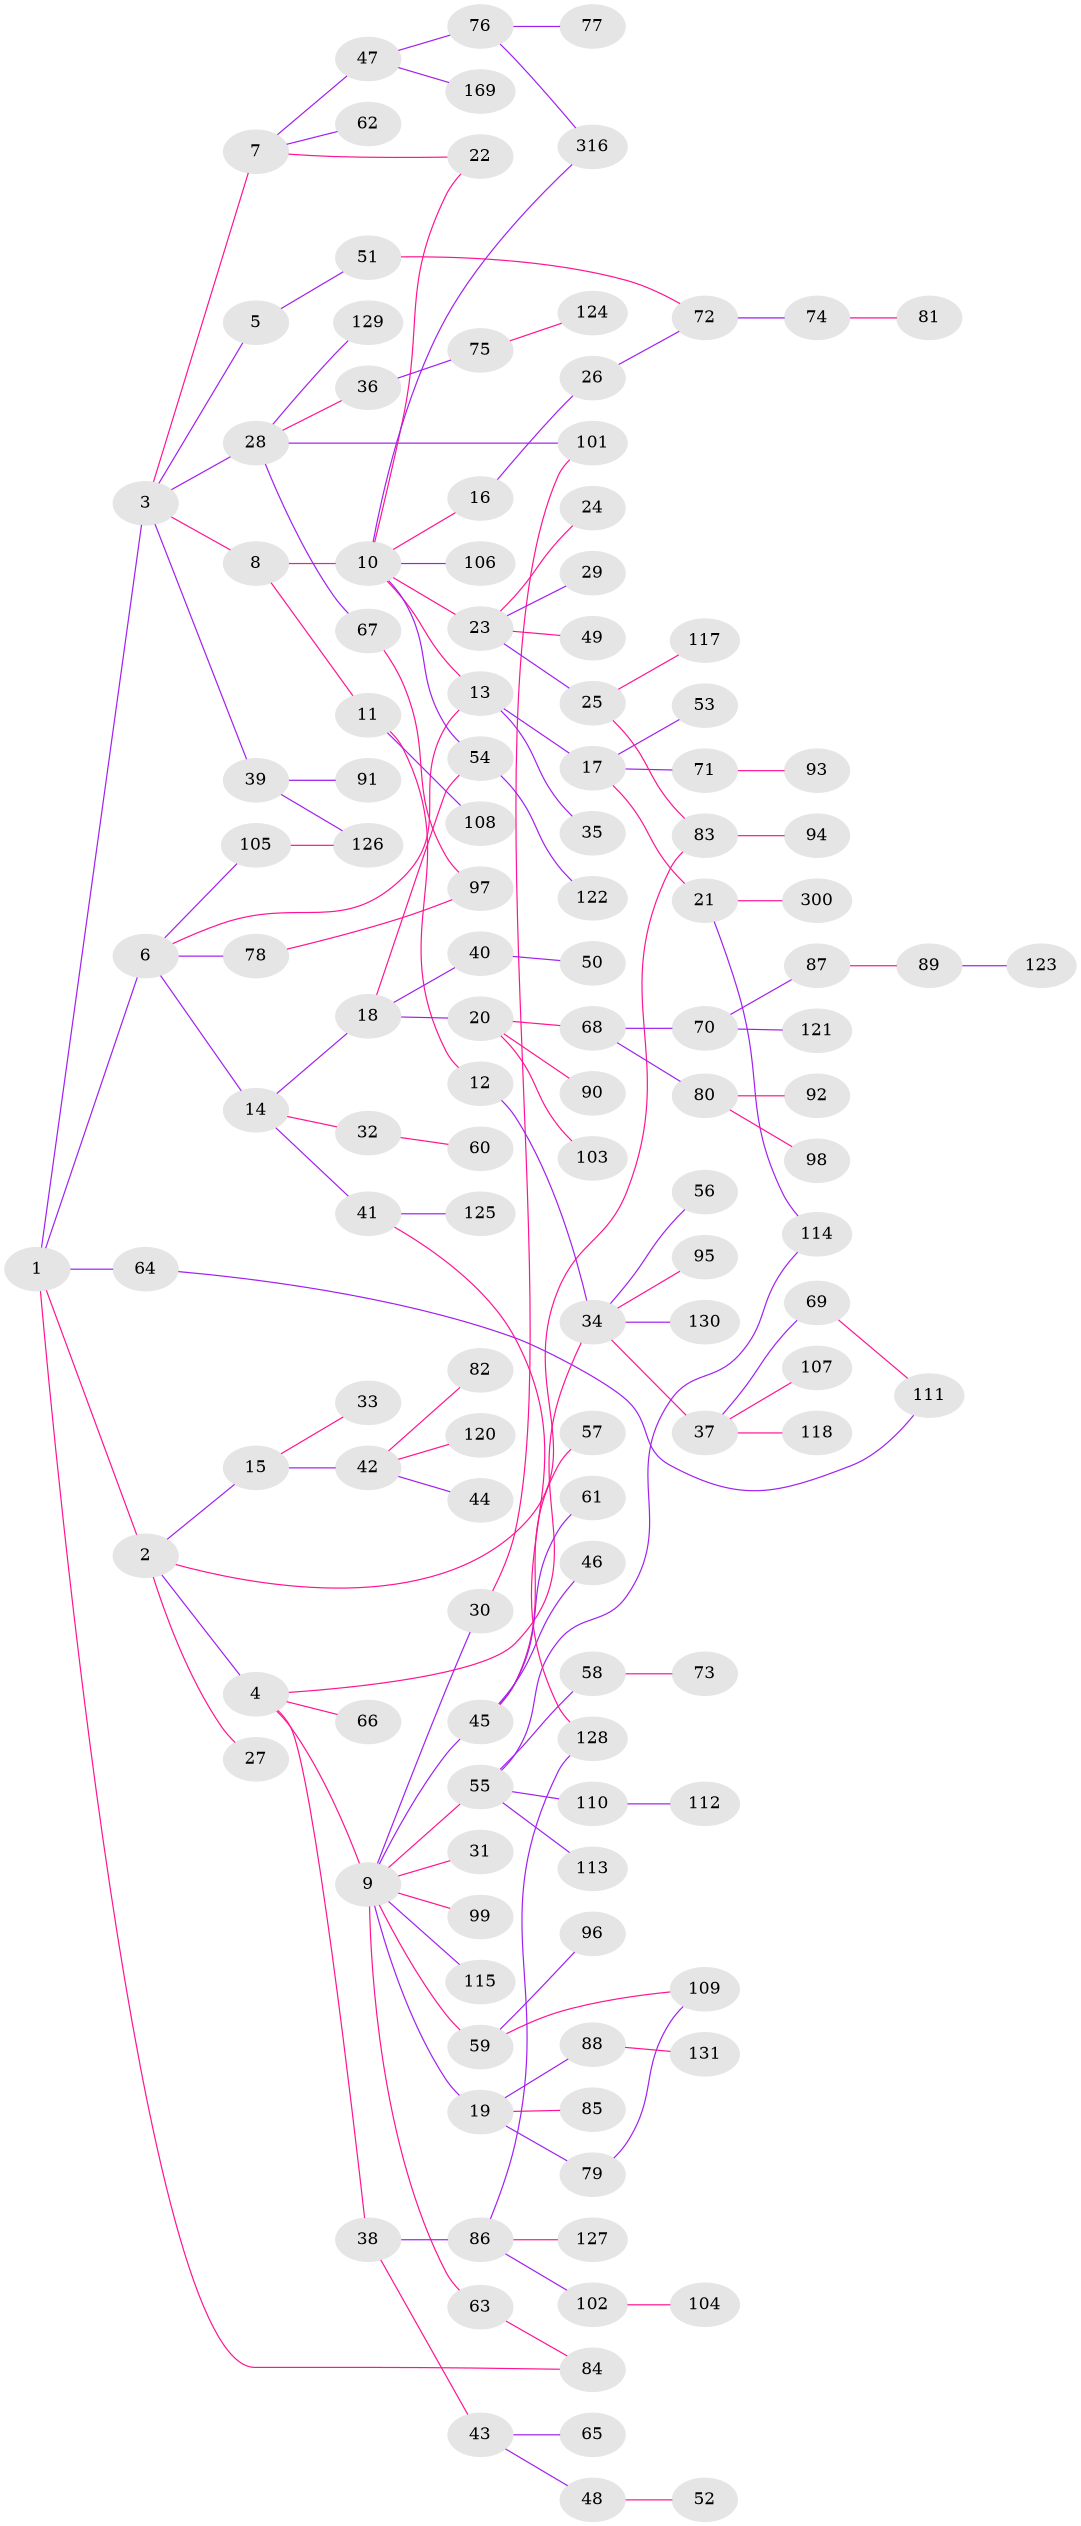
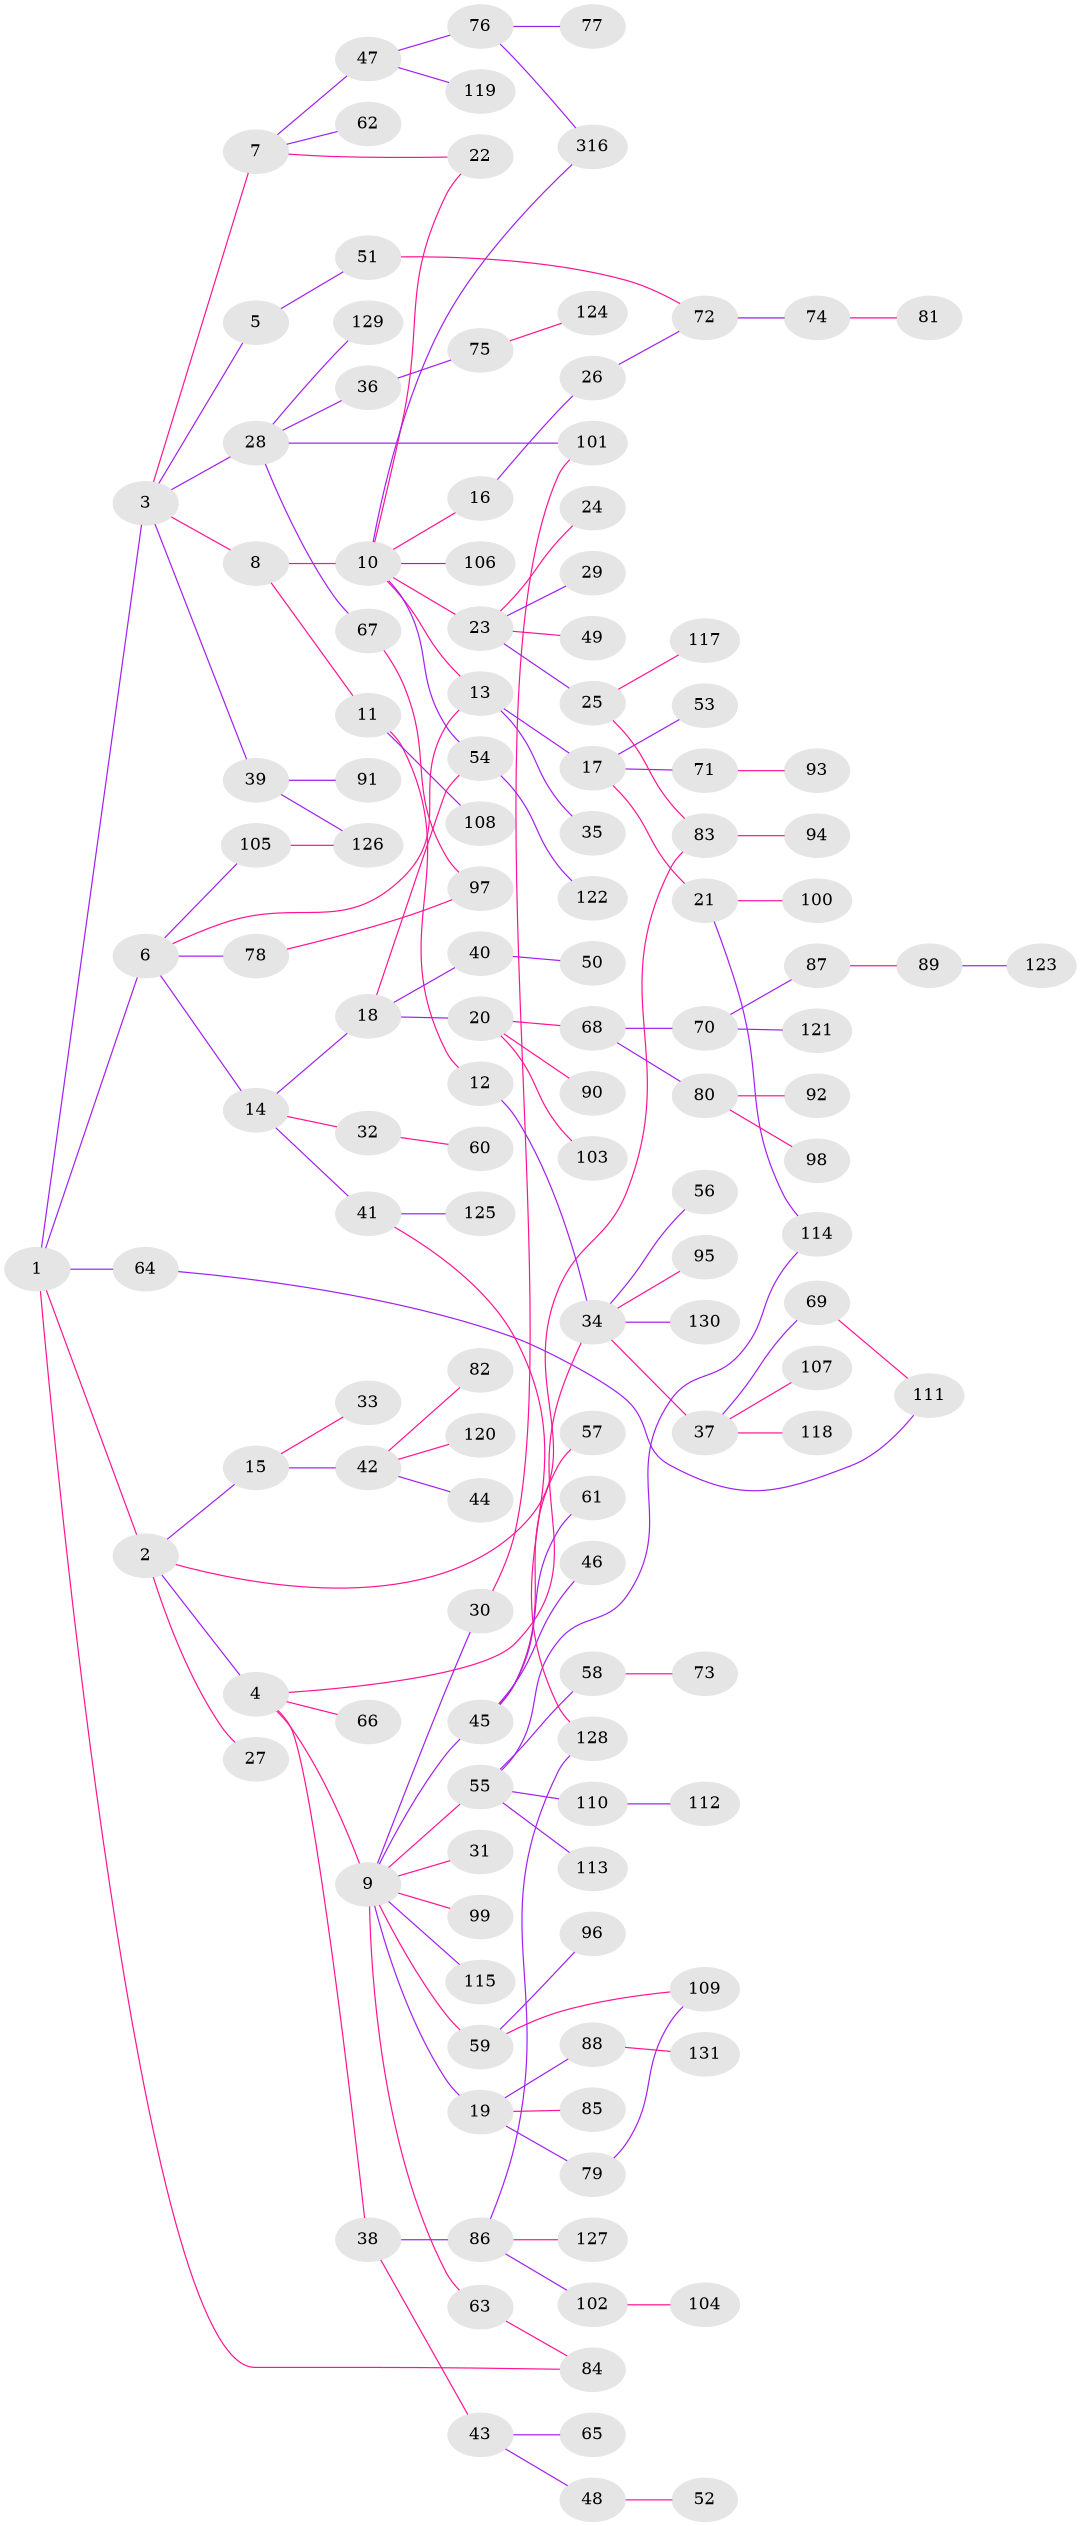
(480, 92) -> (480, 92)
(312, 415) -> (312, 415)
(817, 901) -> (817, 901)
